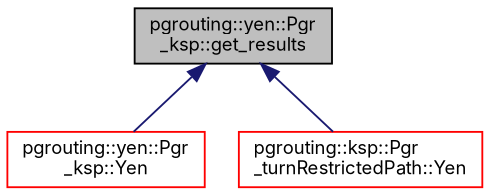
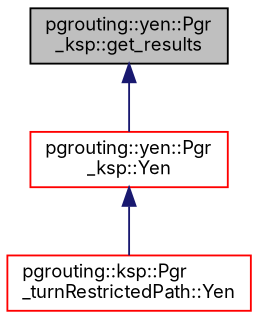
(304, 104) -> (129, 231)
